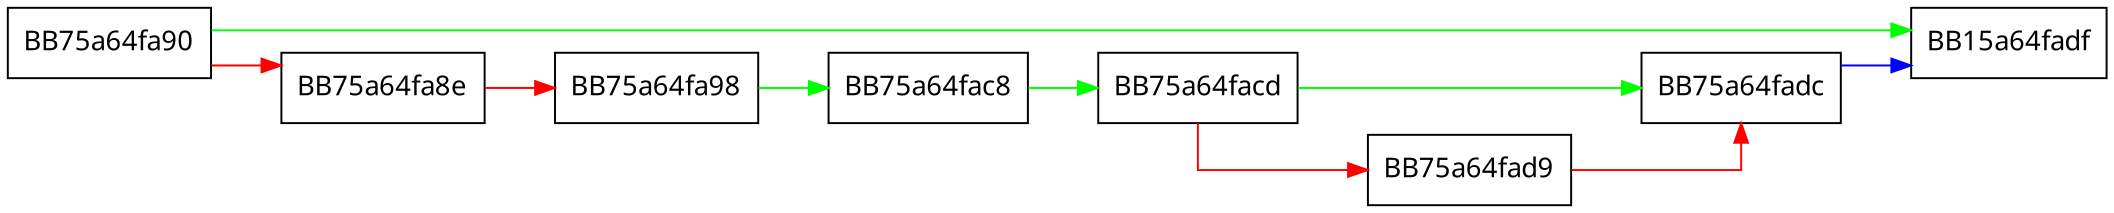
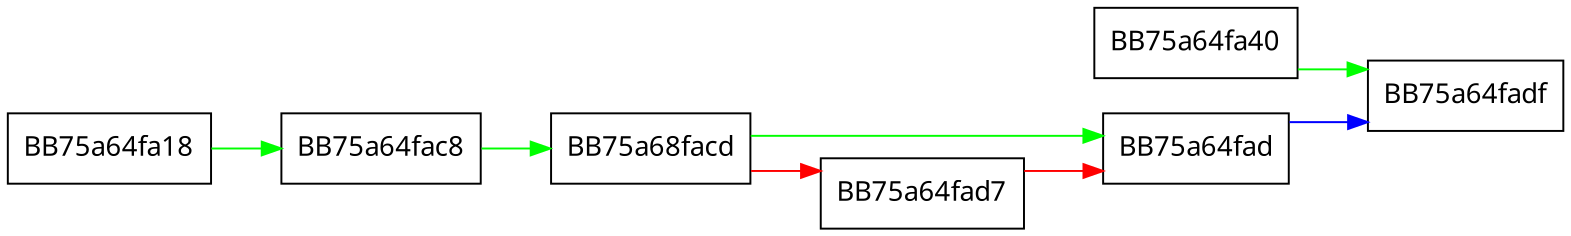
(109, 43) -> (1196, 43)
(2009, 43) -> (1466, 96)
(383, 88) -> none
(657, 88) -> (109, 149)
(1198, 88) -> (651, 149)
(1741, 88) -> (1196, 149)
(1470, 170) -> (922, 193)
